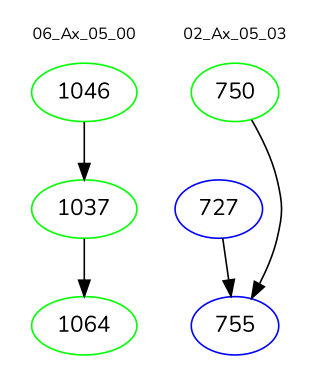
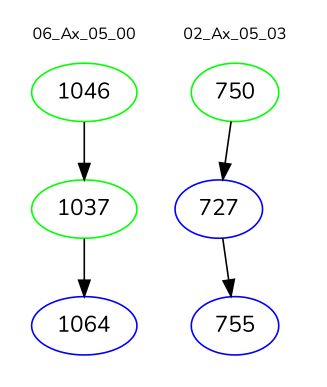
(281, 201) -> (228, 142)
(84, 326) -> (84, 326)
